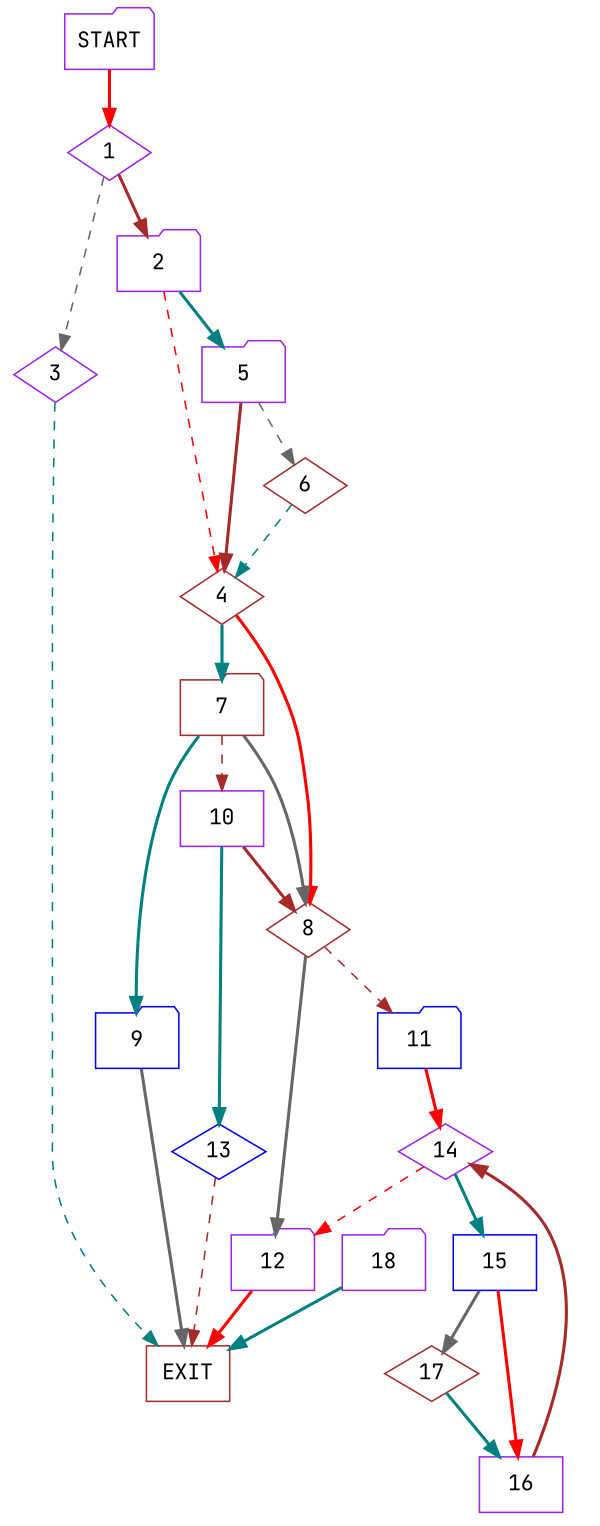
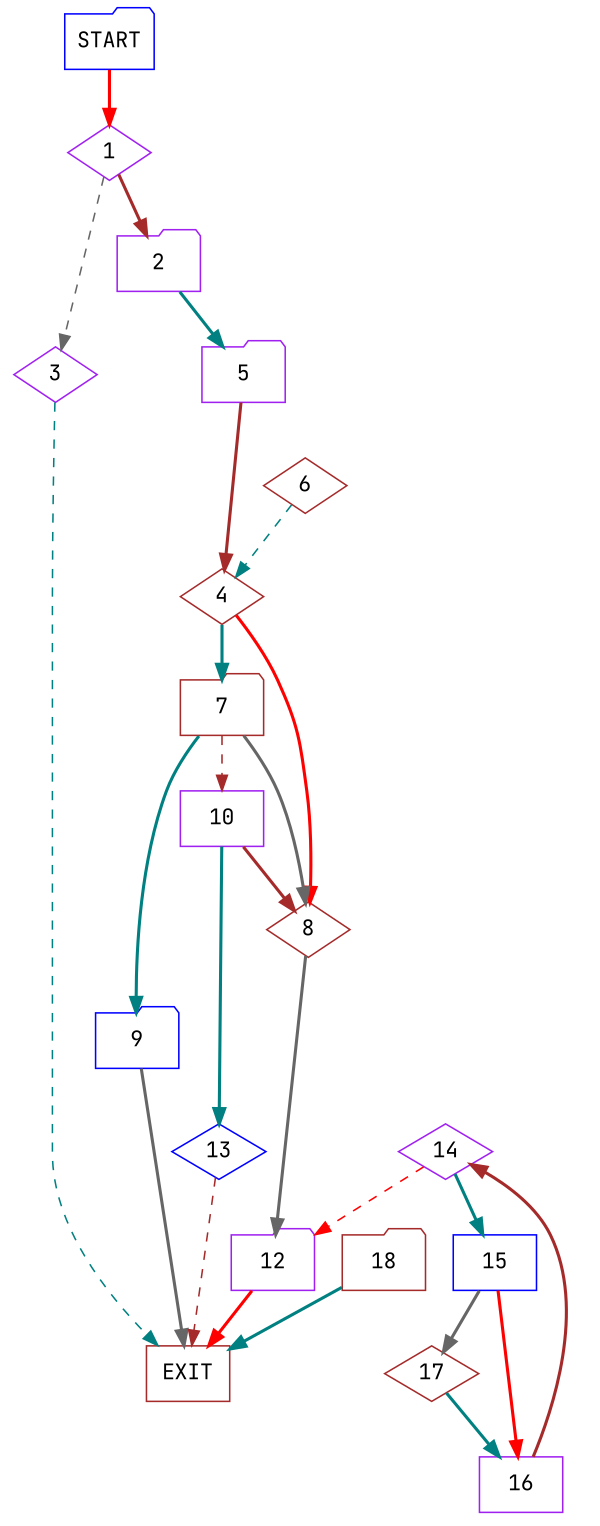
(109, 42) -> (109, 42)
(189, 424) -> none
(273, 427) -> none
(419, 1041) -> none
(384, 1263) -> (384, 1263)
